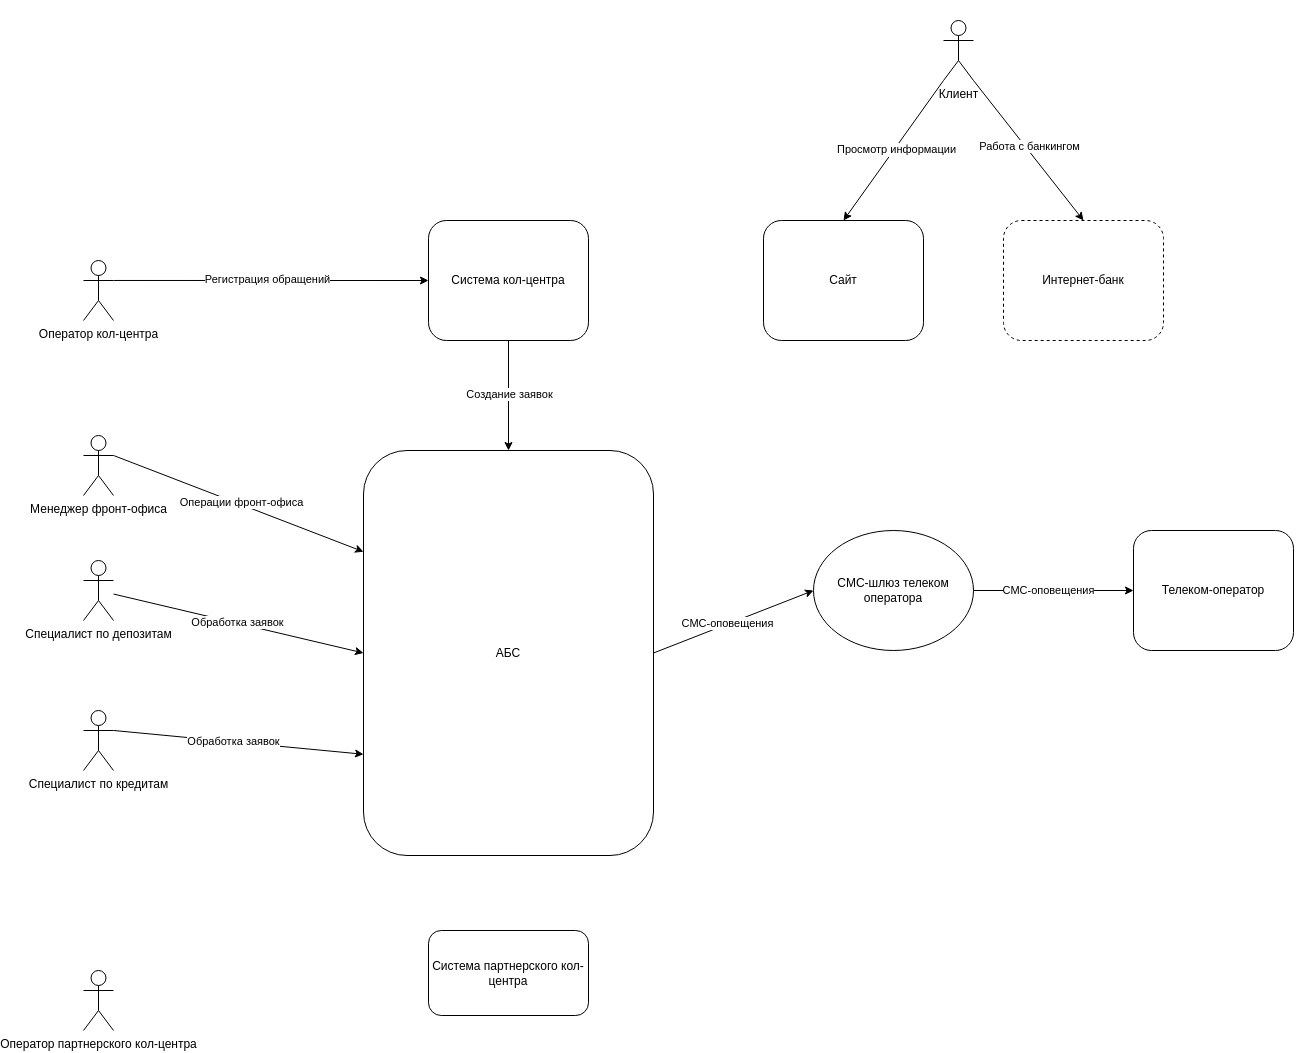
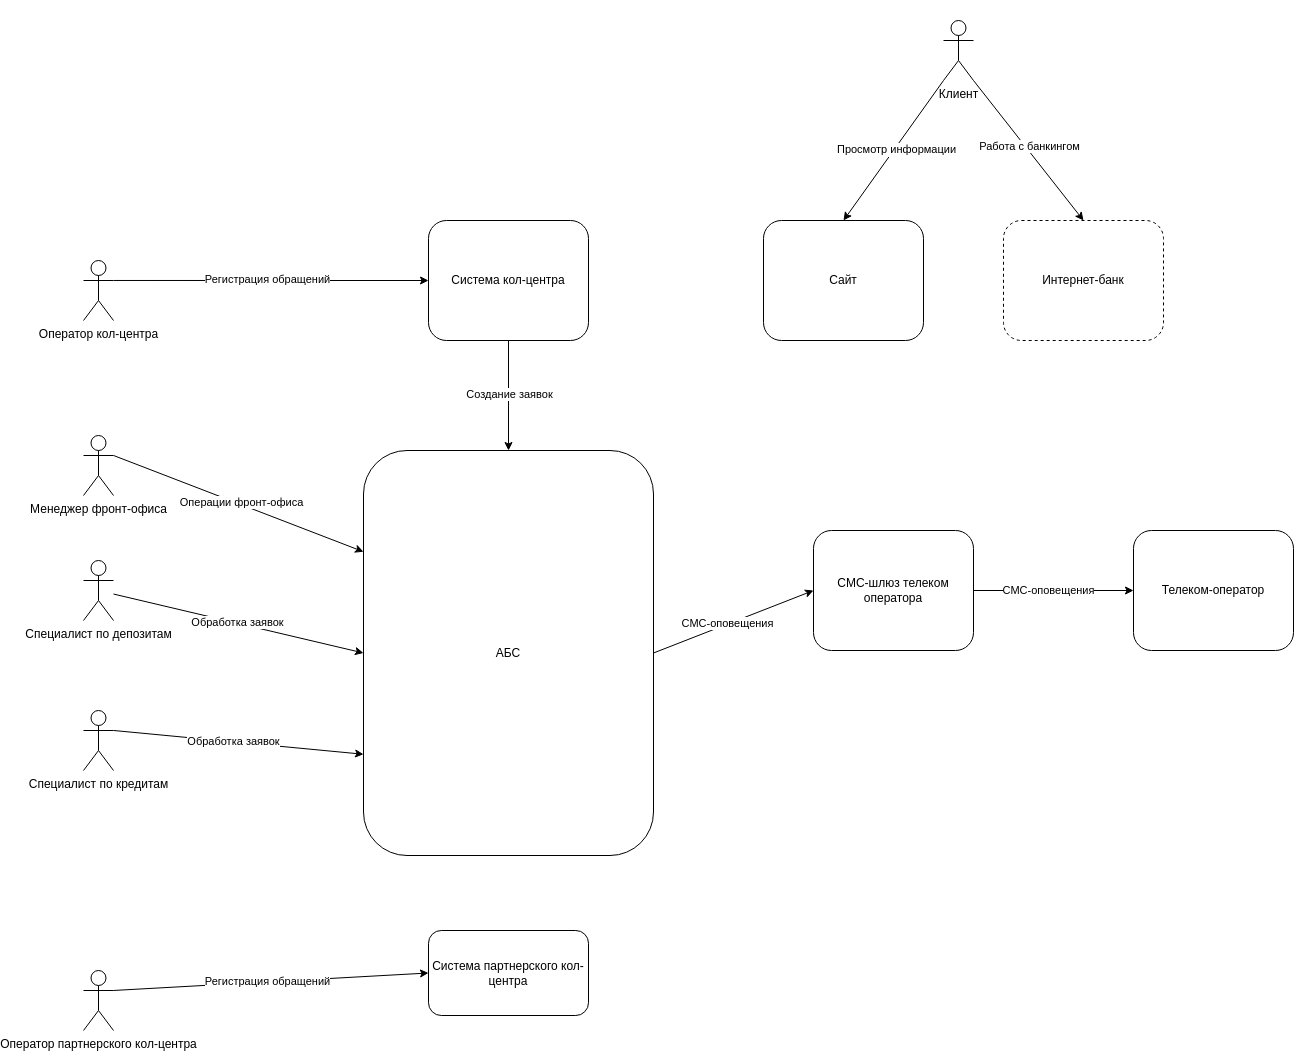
(894, 591) -> (894, 591)
none -> (267, 982)
